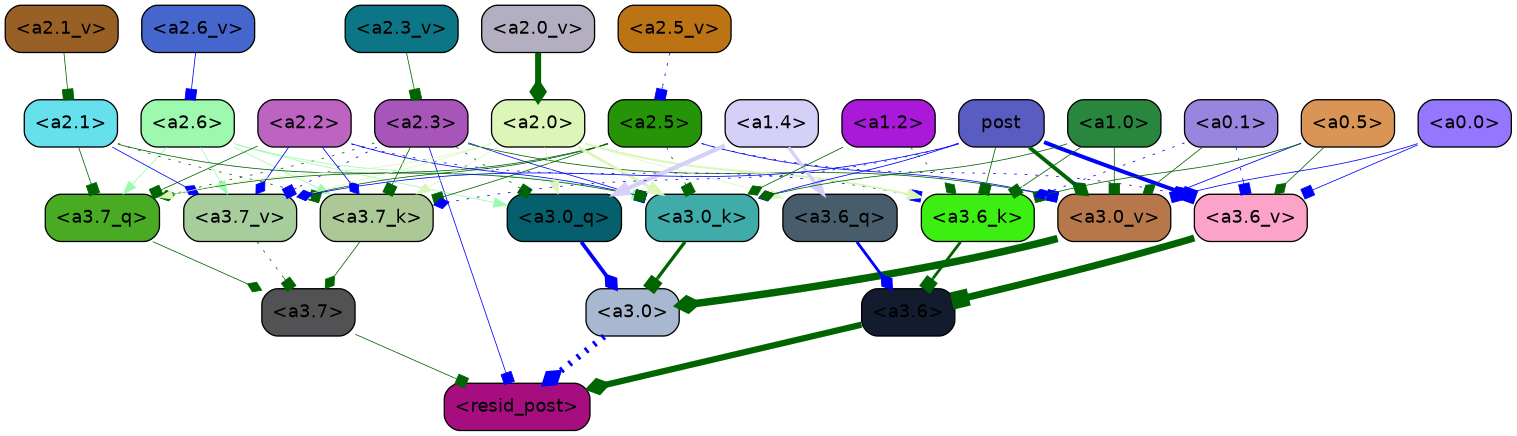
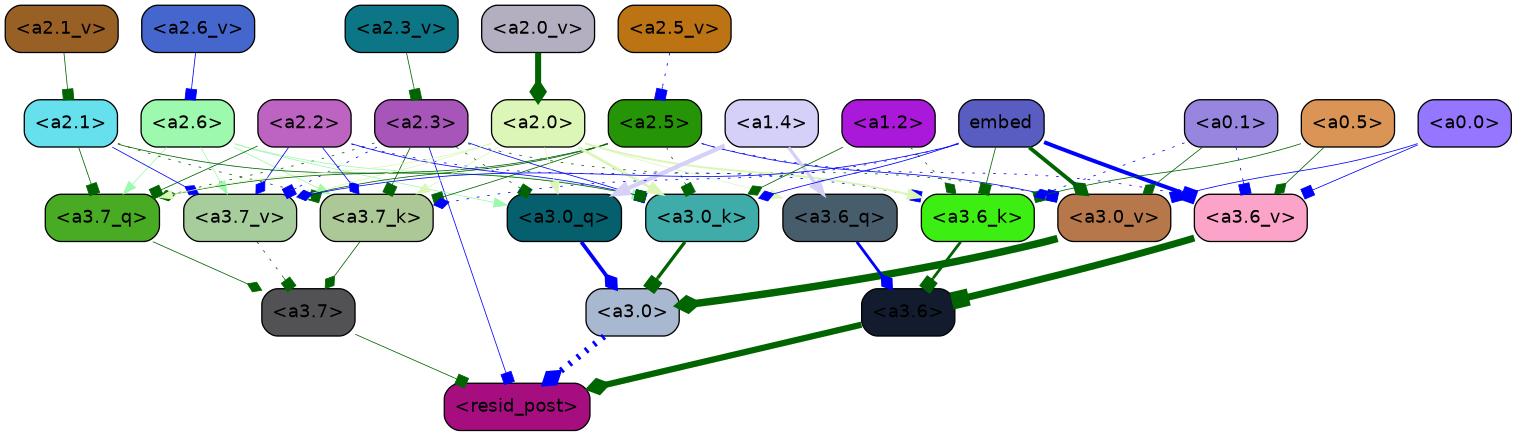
(1001, 123) -> (1001, 123)
(1114, 123) -> none
(1232, 170) -> none
(756, 173) -> (756, 173)
